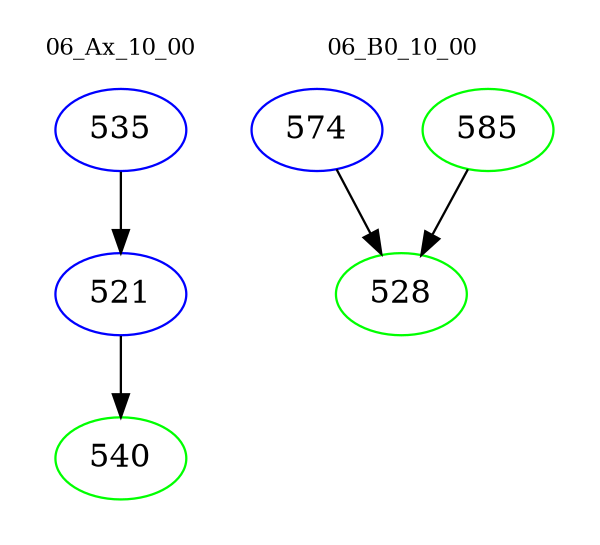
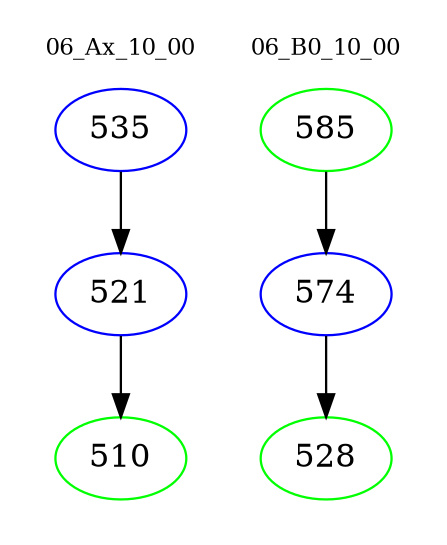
(450, 202) -> (326, 201)
(121, 458) -> (121, 458)
